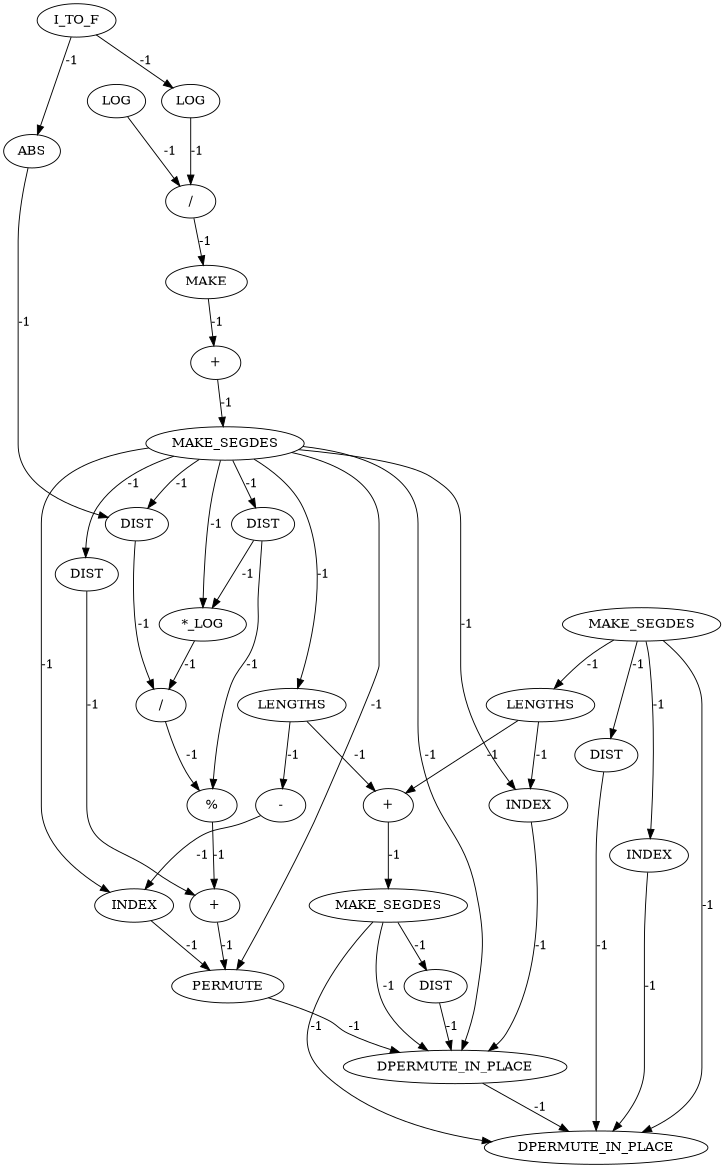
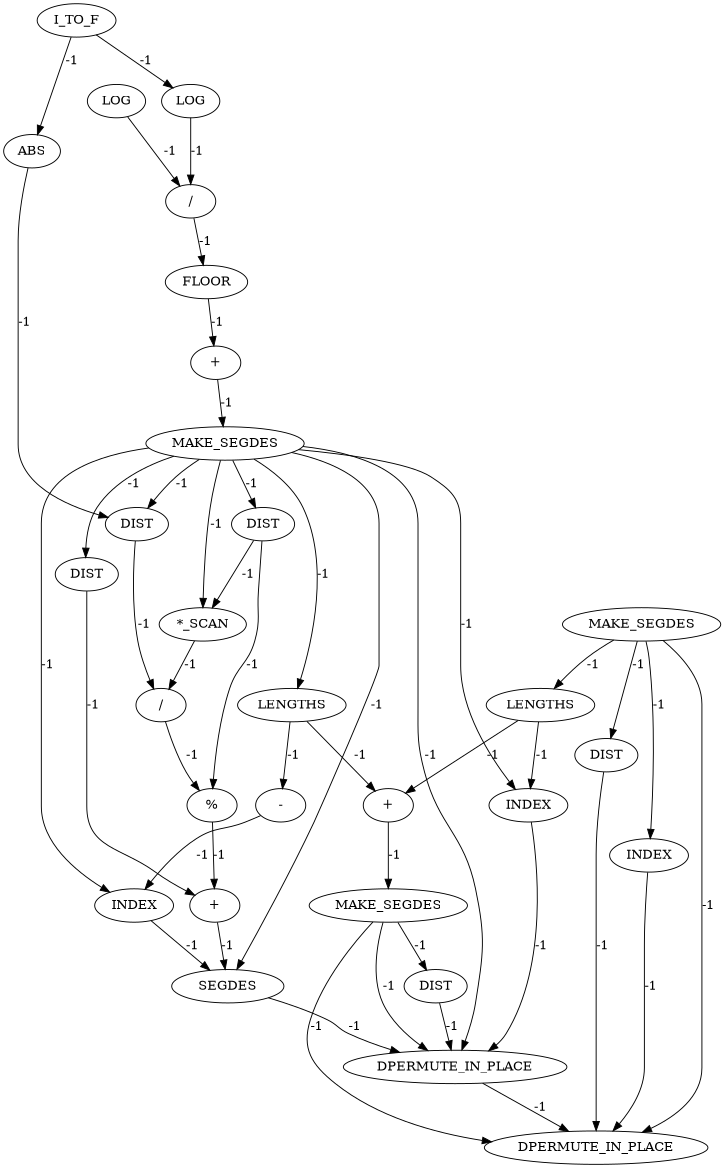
(206, 282) -> (206, 282)
(203, 624) -> (203, 624)
(228, 986) -> (228, 986)
